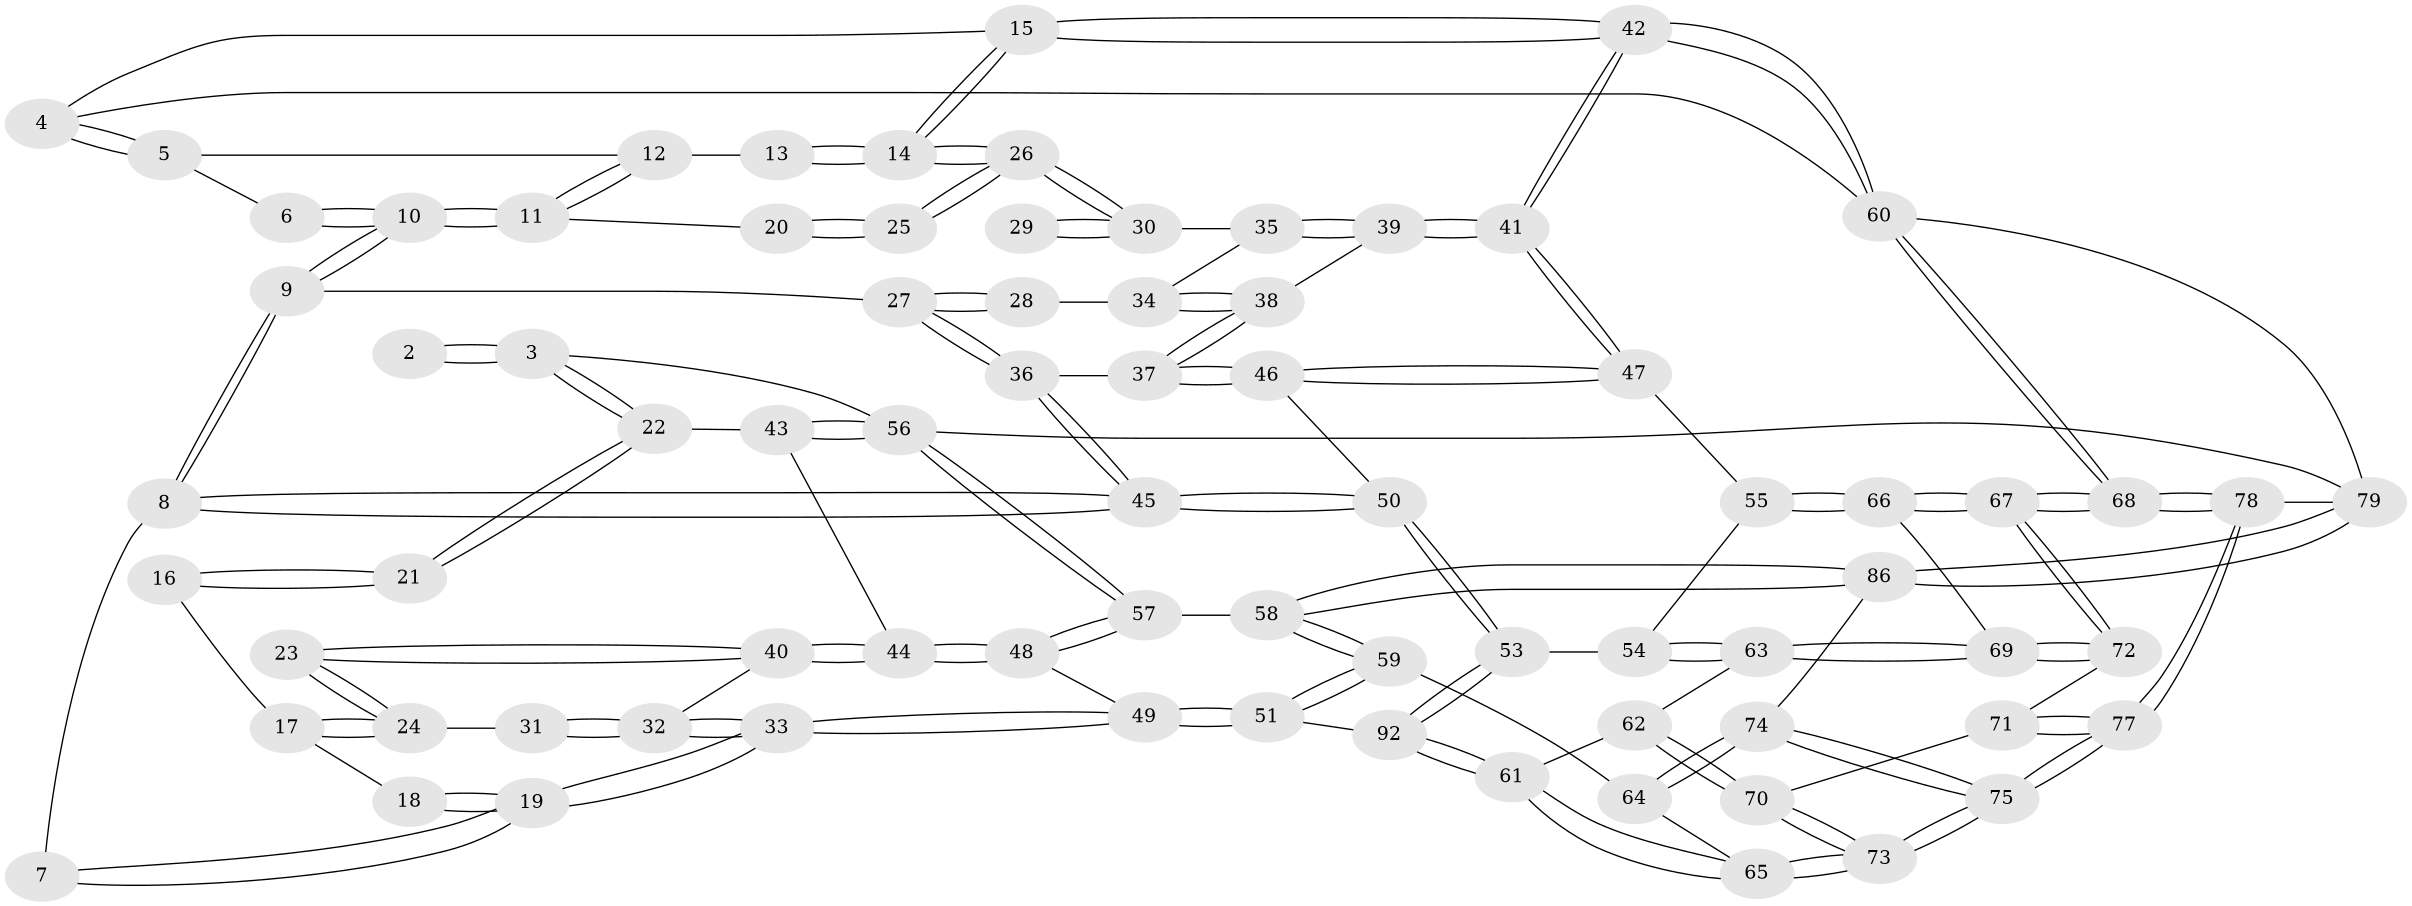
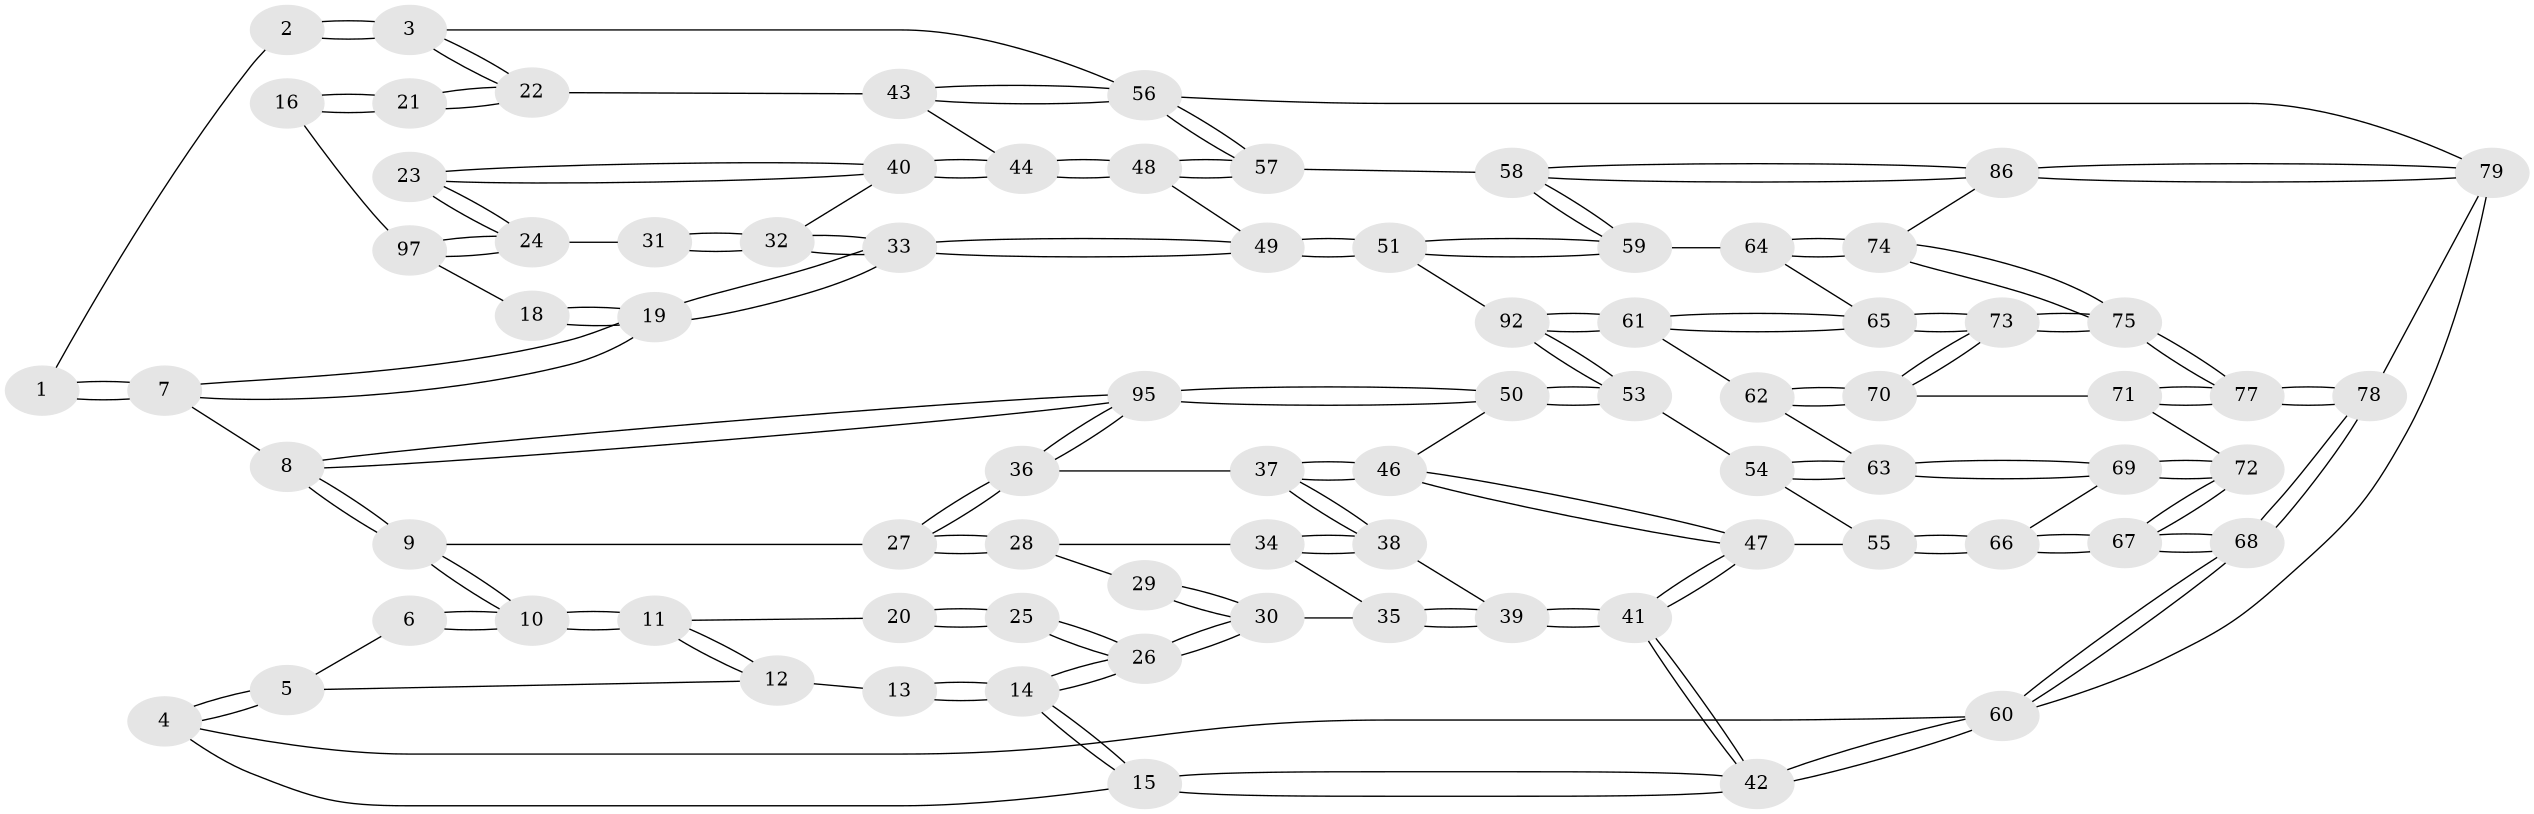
none -> (42, 391)
(1145, 502) -> (1145, 396)
none -> (1084, 565)
(287, 728) -> (410, 250)
